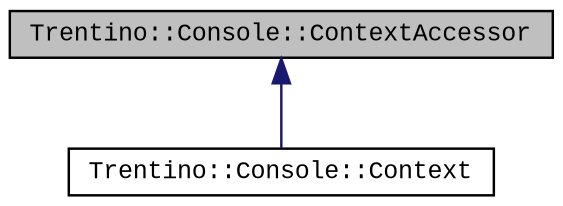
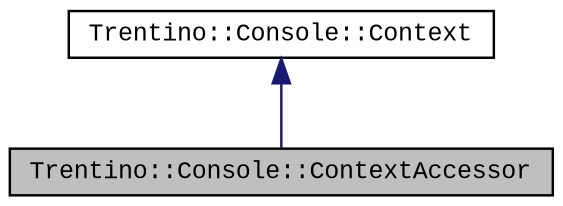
(281, 116) -> (281, 116)
